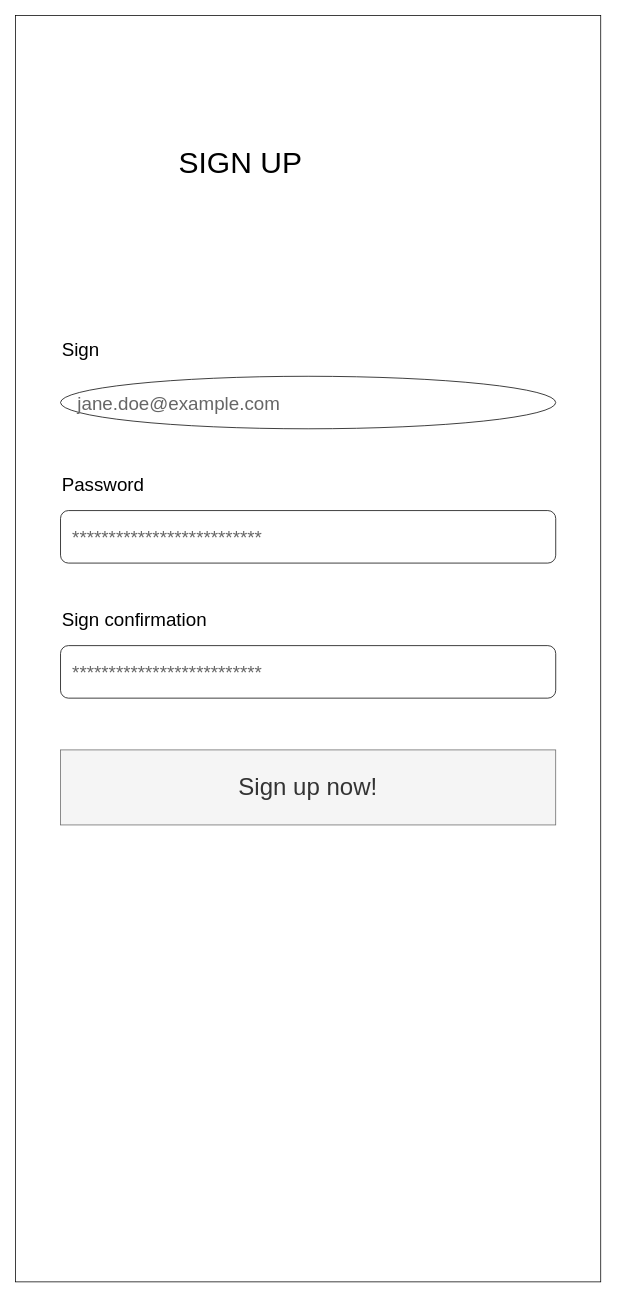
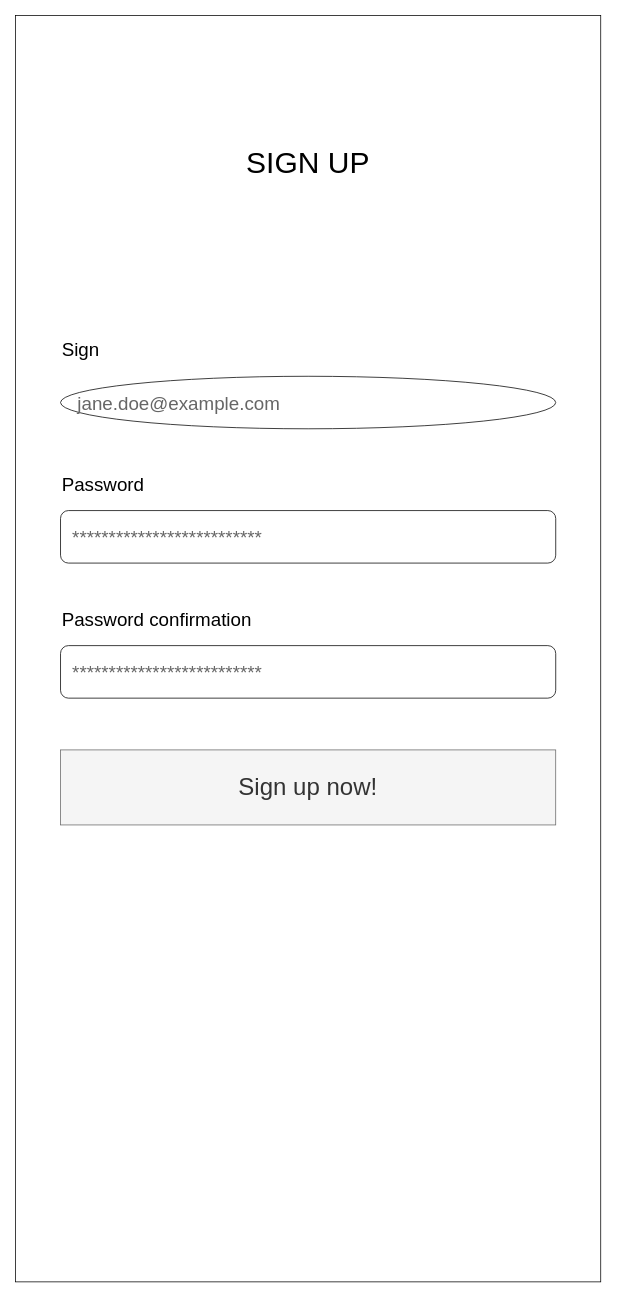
(240, 162) -> (308, 162)
(141, 618) -> (165, 618)
